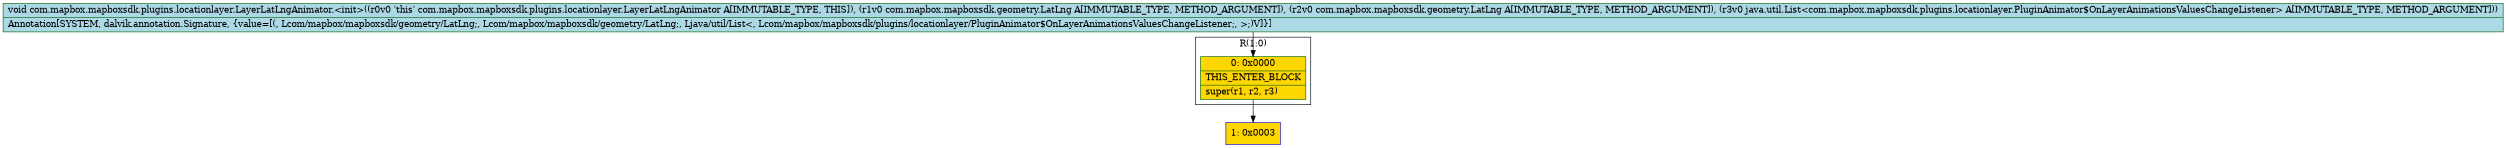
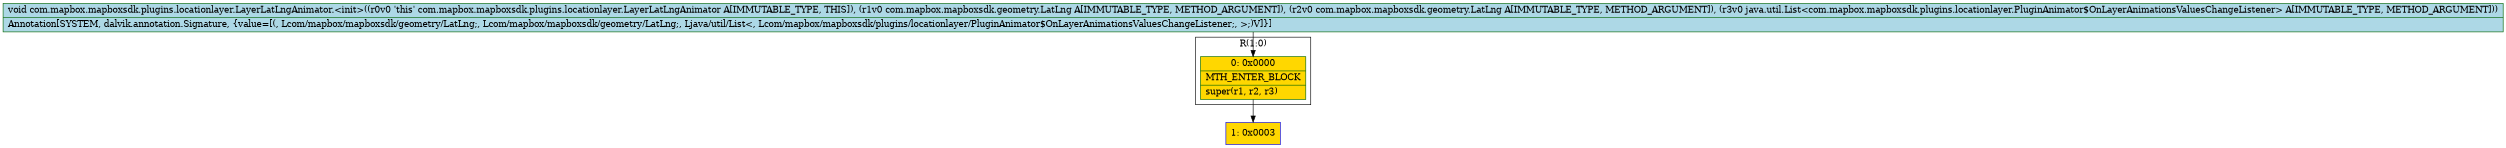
(1253, 78) -> (1253, 78)
